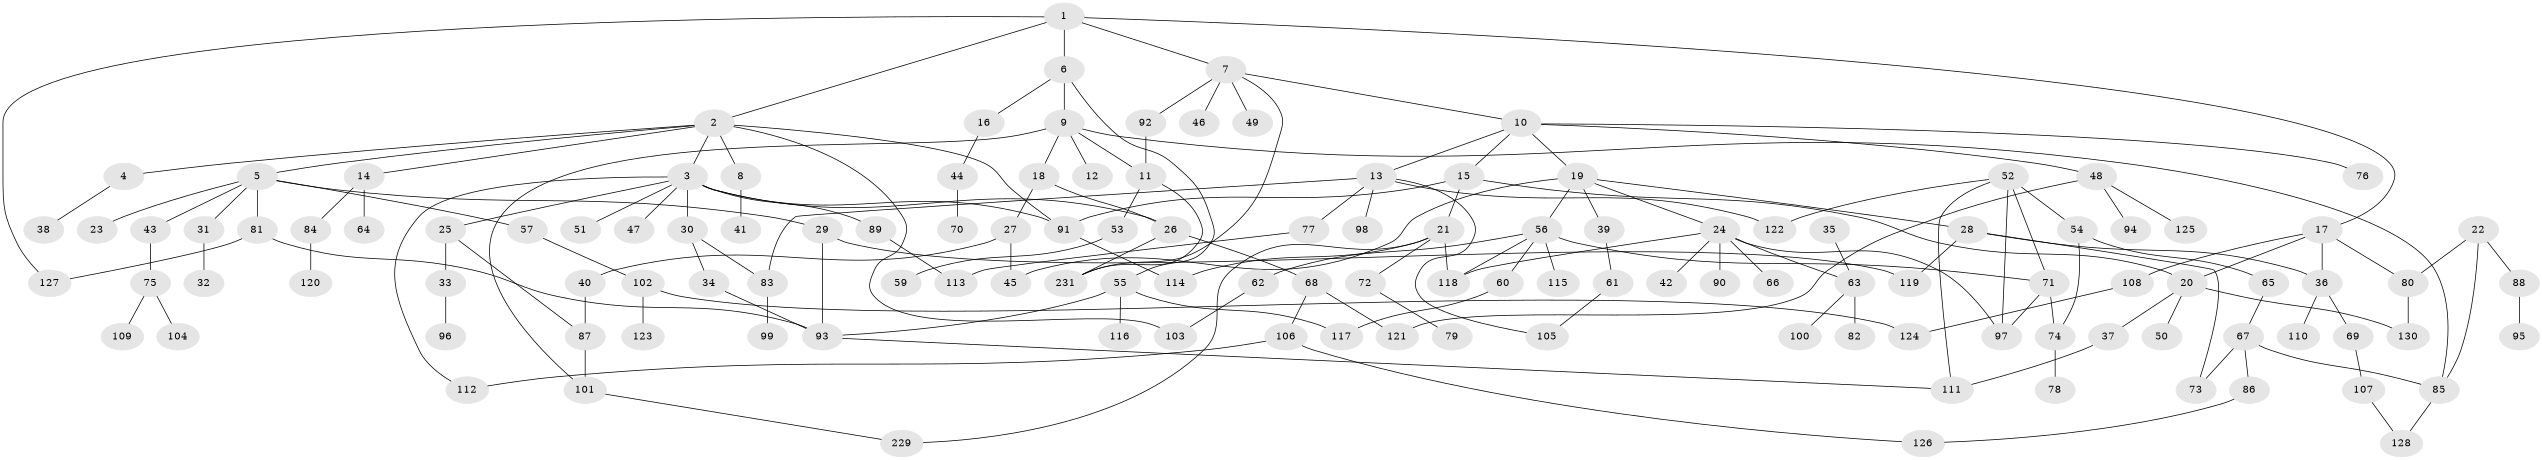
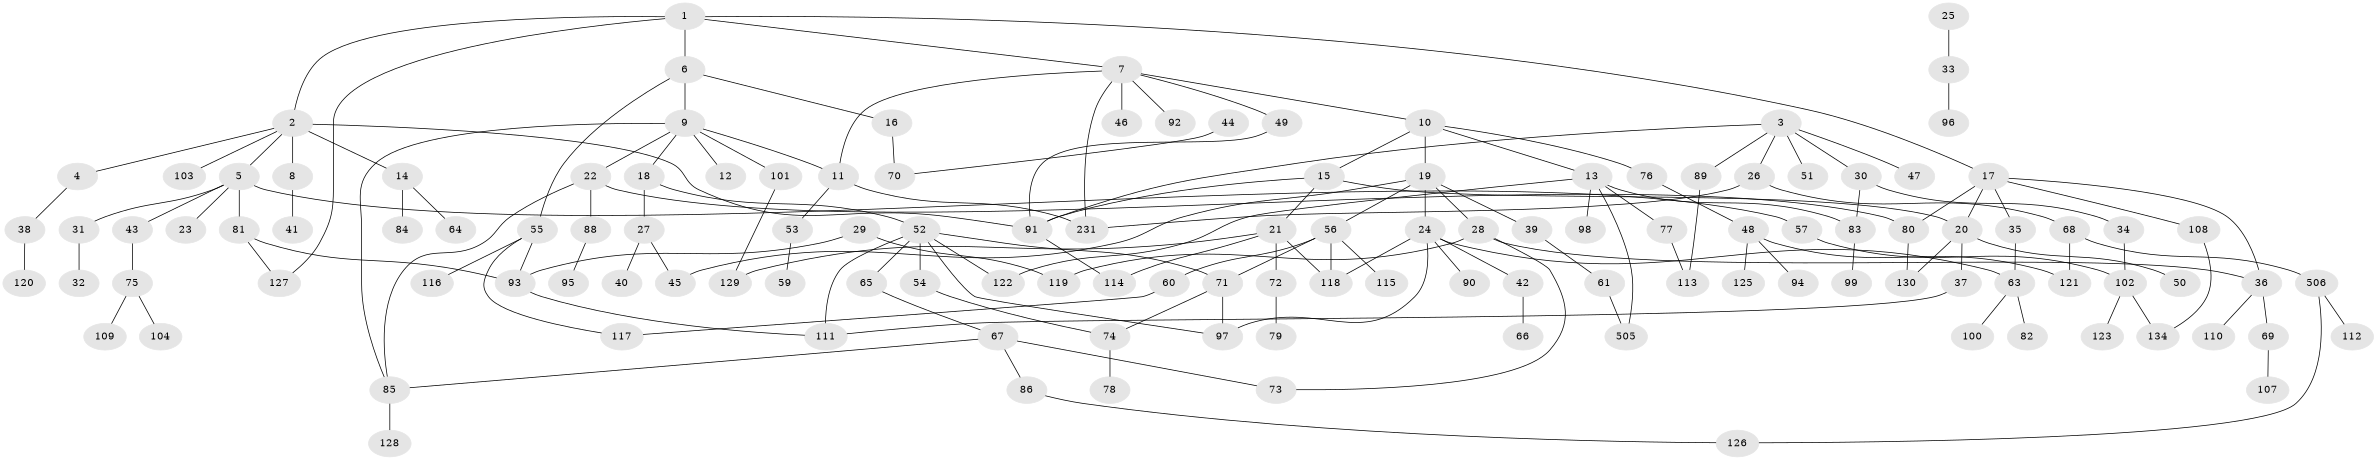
(1797, 139) -> (1698, 203)
none -> (1125, 143)
(703, 146) -> none
none -> (641, 148)
(971, 150) -> (893, 150)
(1146, 155) -> (951, 84)
none -> (2000, 199)
(541, 201) -> none
(1105, 203) -> (782, 204)
(437, 204) -> none
(551, 206) -> none
(1740, 250) -> (1523, 310)
(311, 257) -> (25, 257)
(2173, 257) -> (892, 258)
(1259, 283) -> none
(774, 314) -> (2125, 257)
(585, 337) -> none
(1286, 337) -> (2317, 283)
(1547, 337) -> (1626, 337)
(1910, 337) -> (2158, 337)
(2383, 417) -> none
(902, 444) -> (730, 283)
